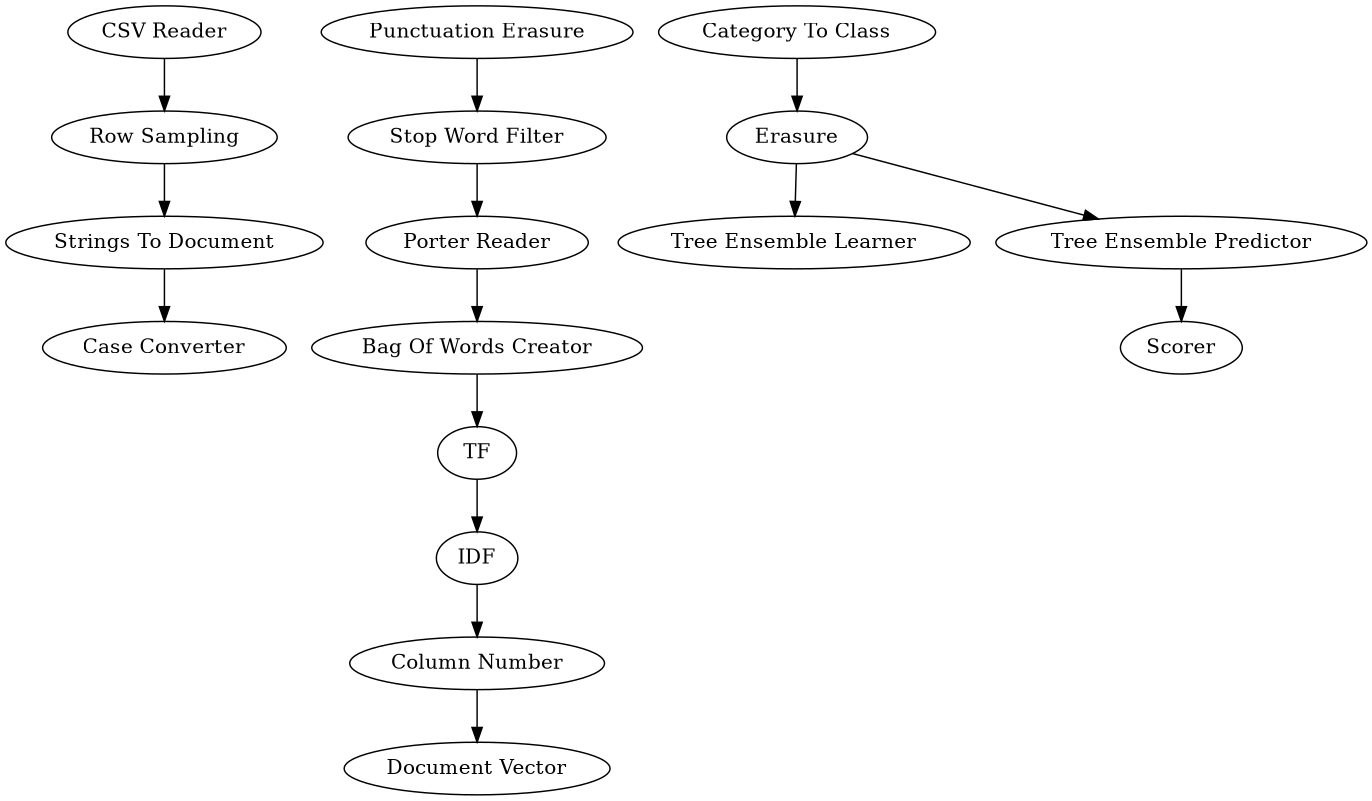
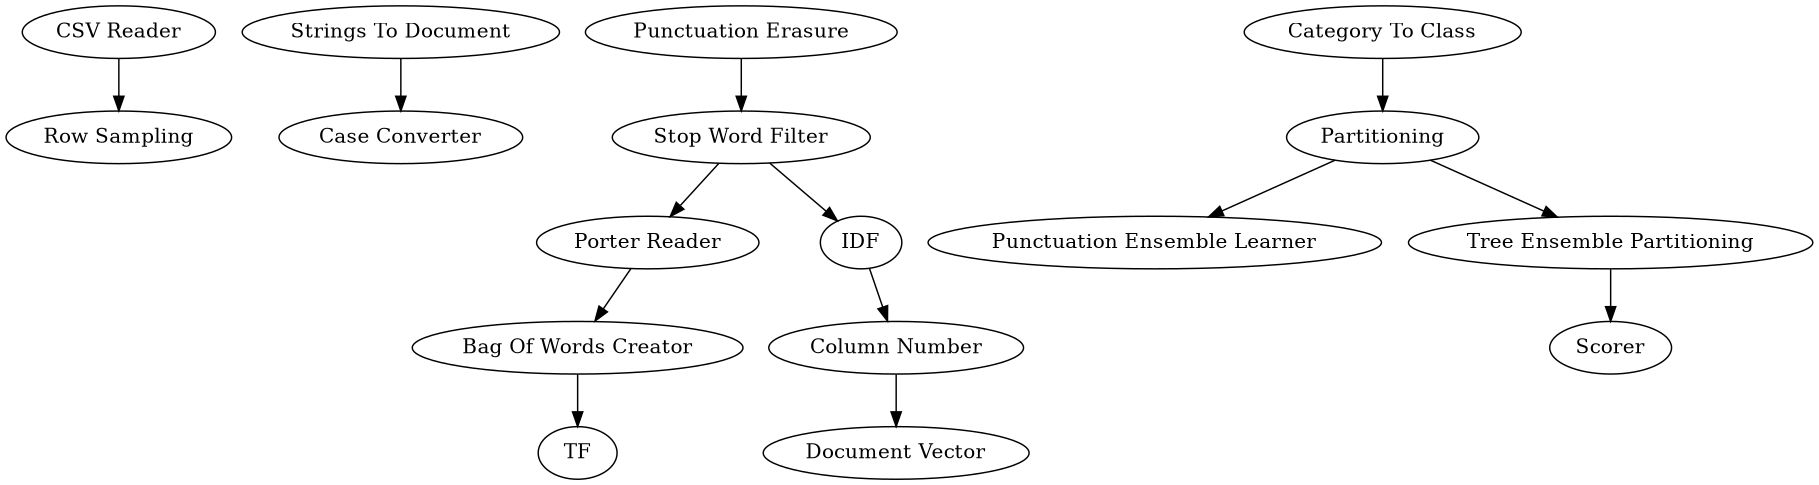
(797, 137) -> (1383, 137)
(164, 183) -> none
(794, 243) -> (1155, 243)
(1181, 243) -> (1611, 243)
(477, 498) -> (798, 187)
